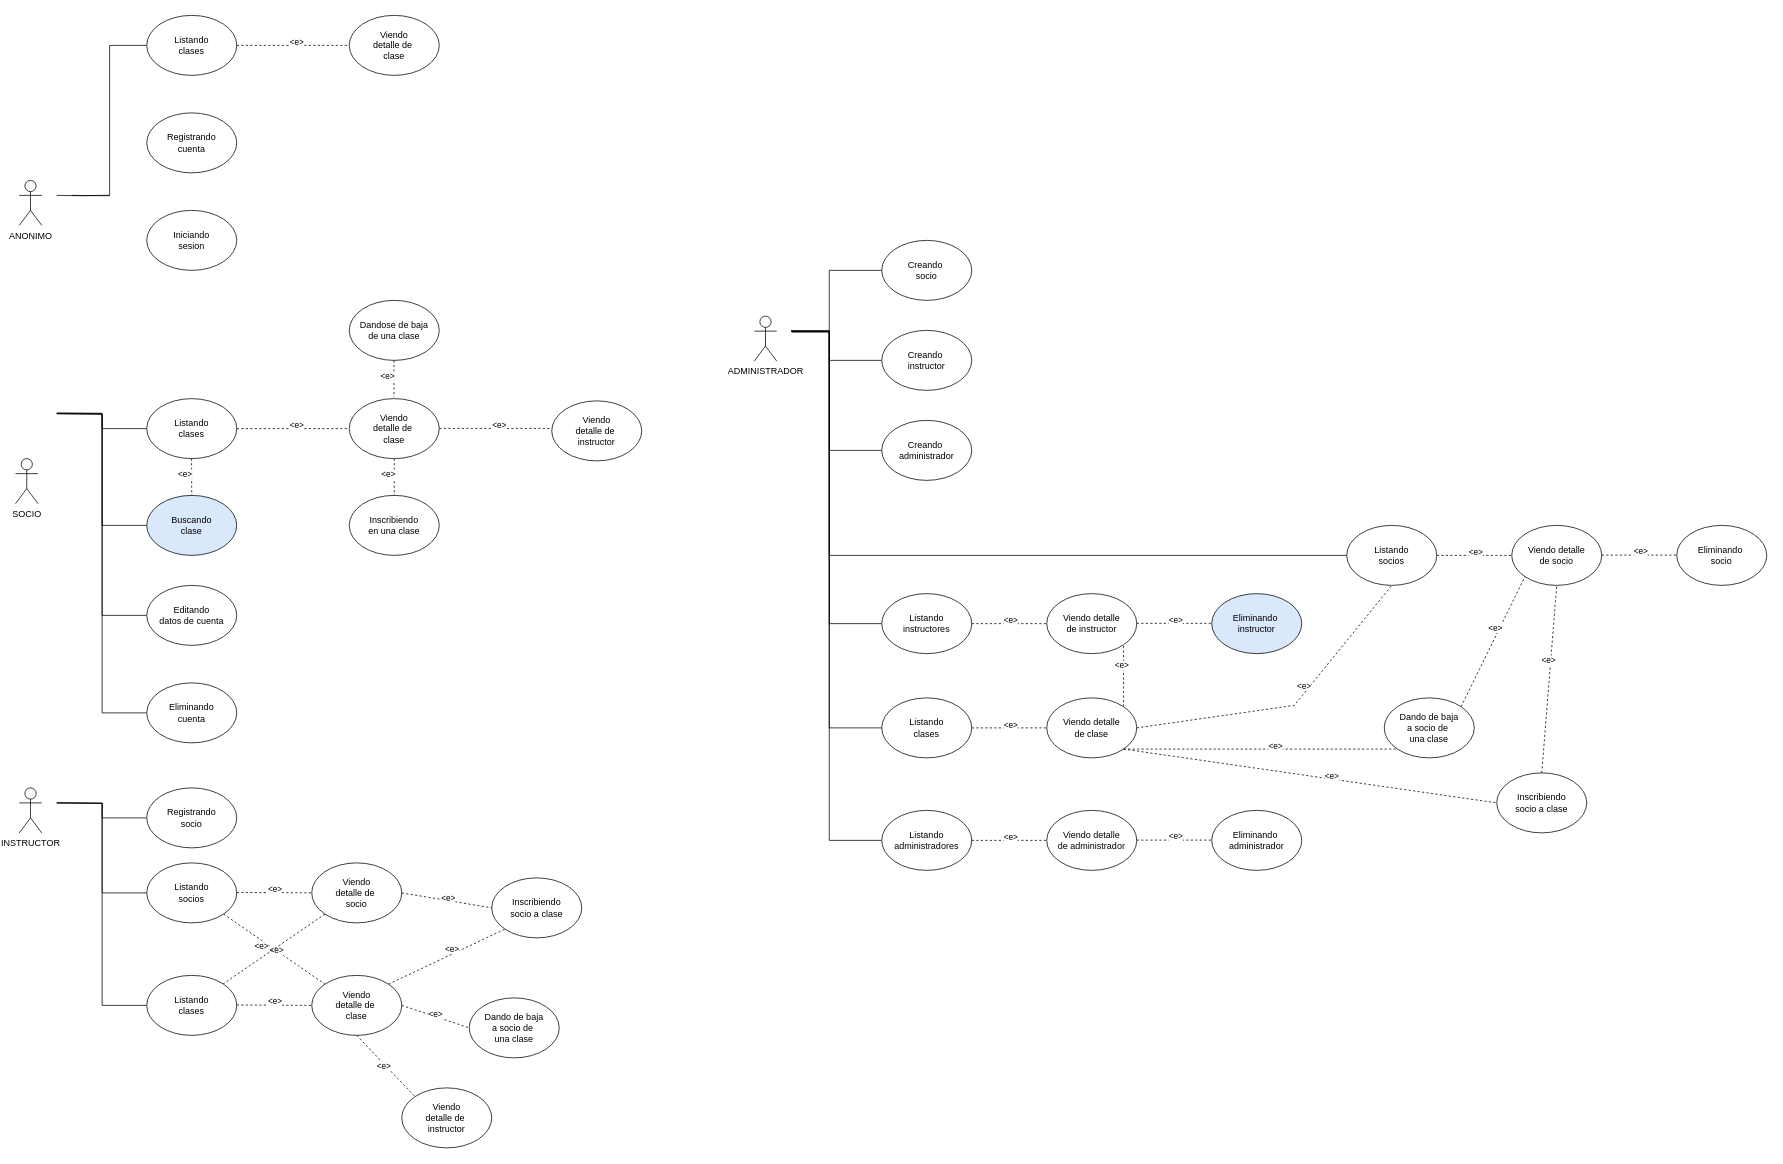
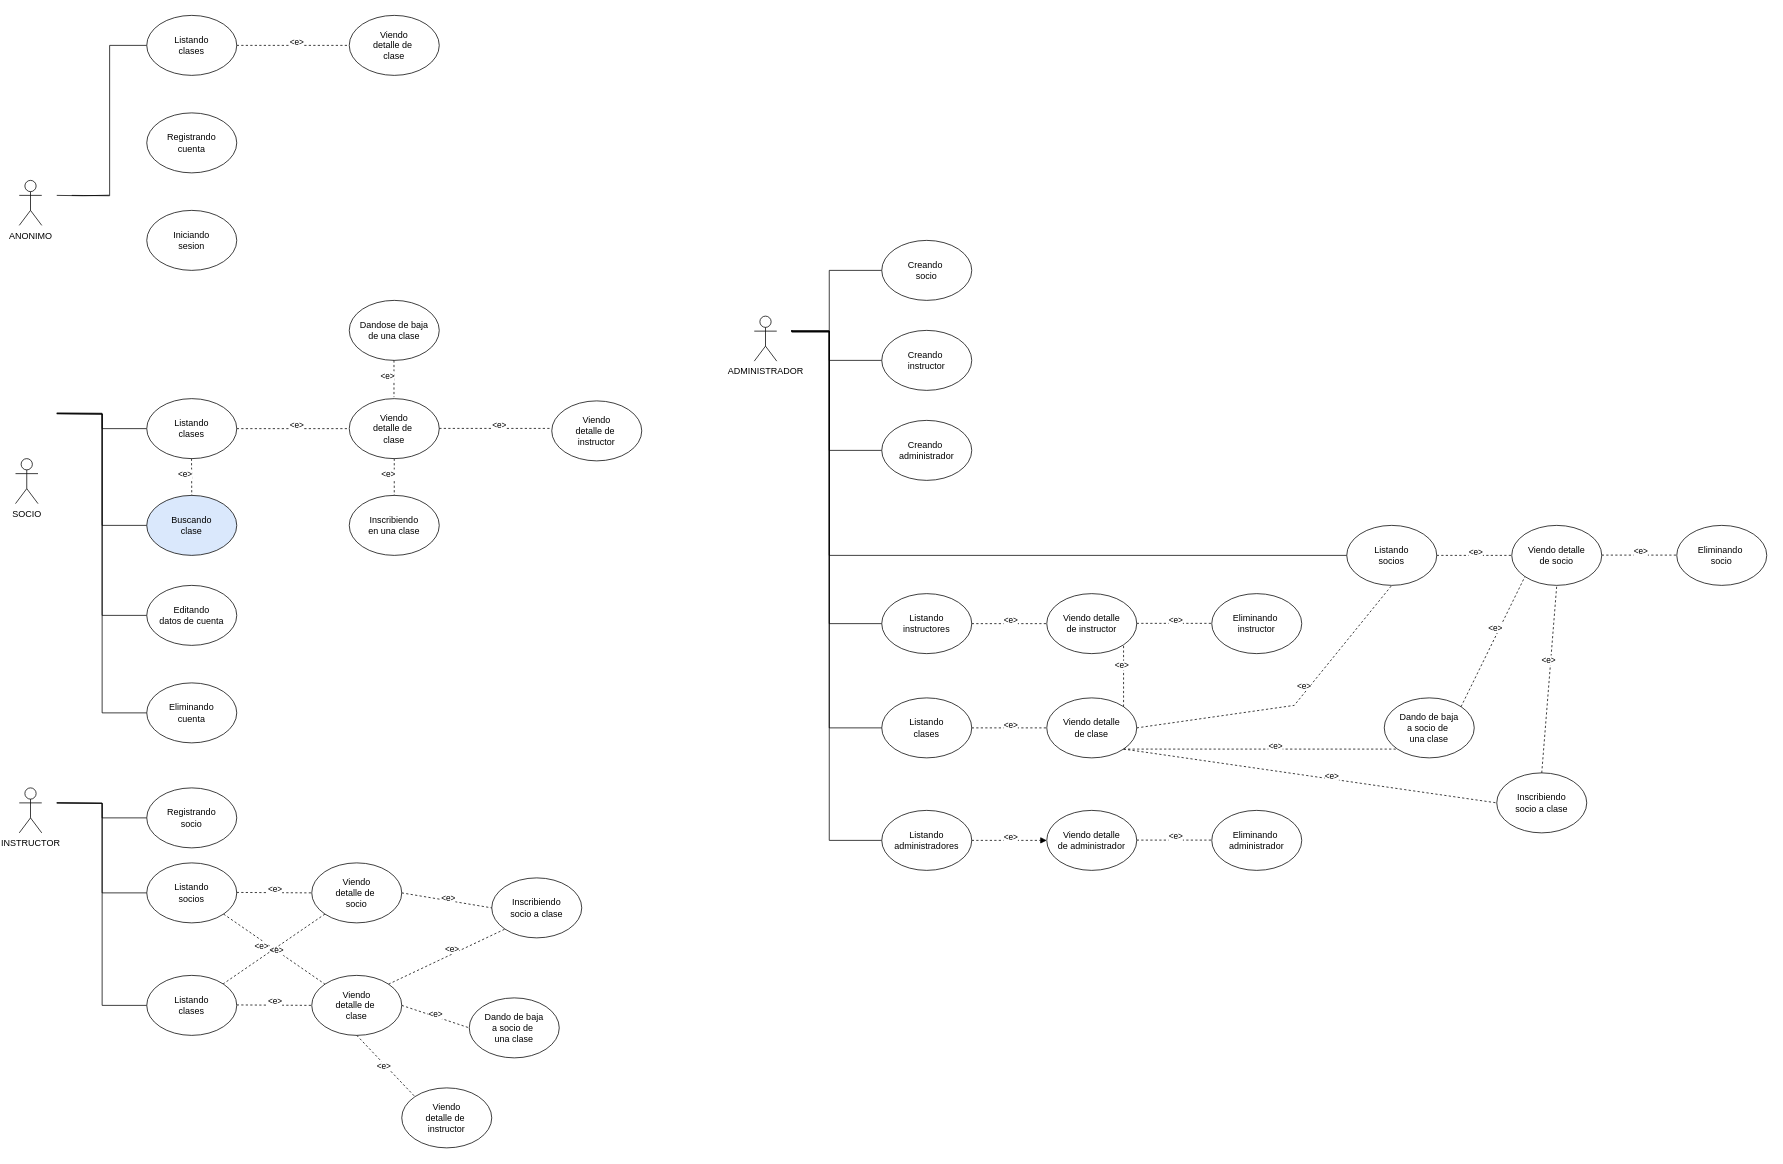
(1257, 624) -> (1257, 624)
(1042, 840) -> (1040, 840)
